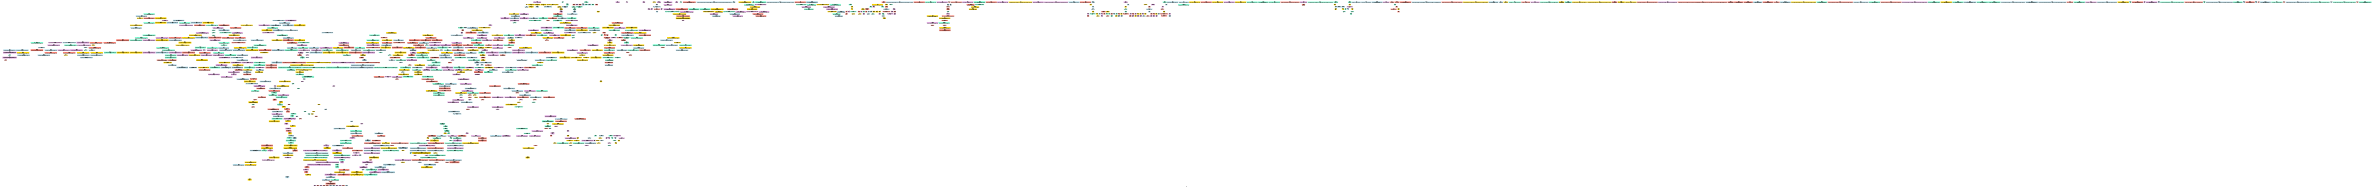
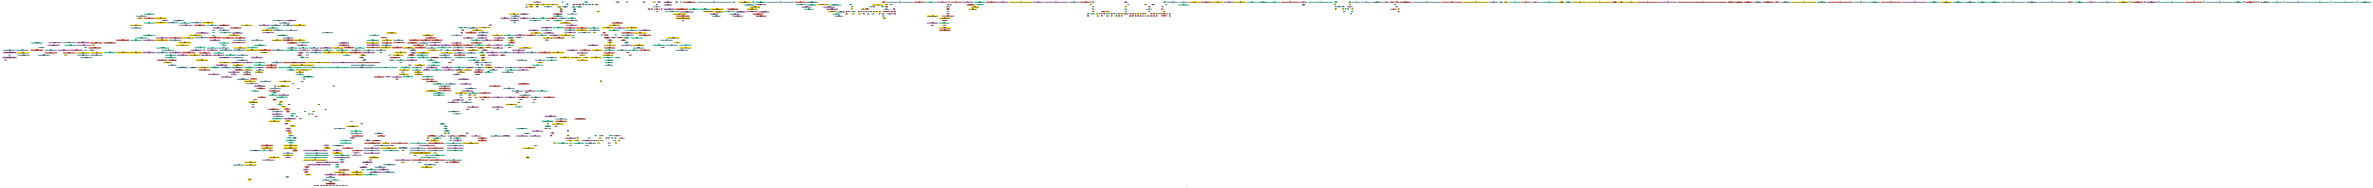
(609, 63) -> (609, 63)
